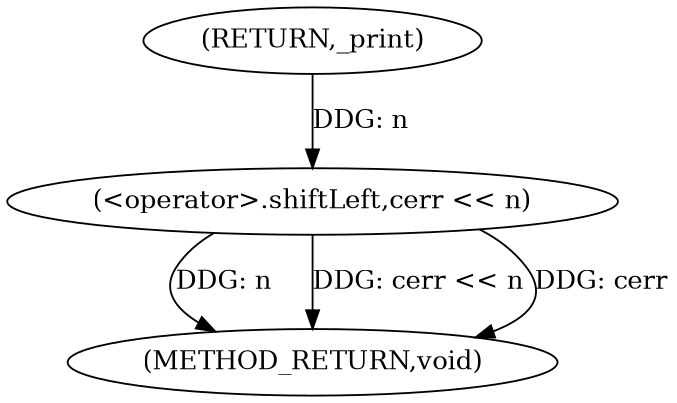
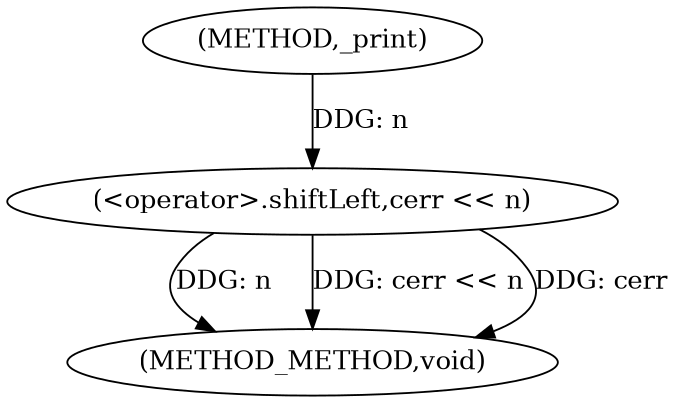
(313, 41) -> (313, 41)
(313, 362) -> (313, 362)
